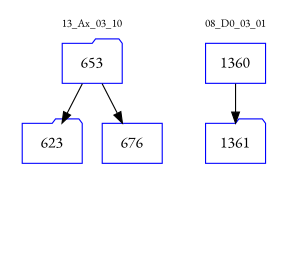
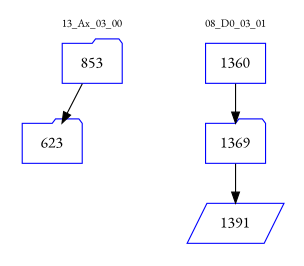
(92, 24) -> (92, 24)
(92, 63) -> (92, 63)
(132, 143) -> none
(236, 143) -> (236, 143)
none -> (236, 223)
